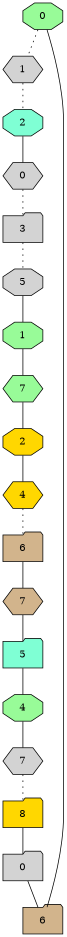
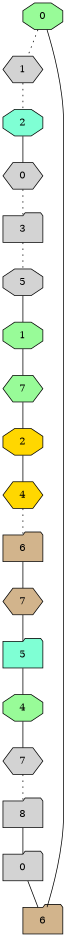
(23, 814) -> (23, 814)
